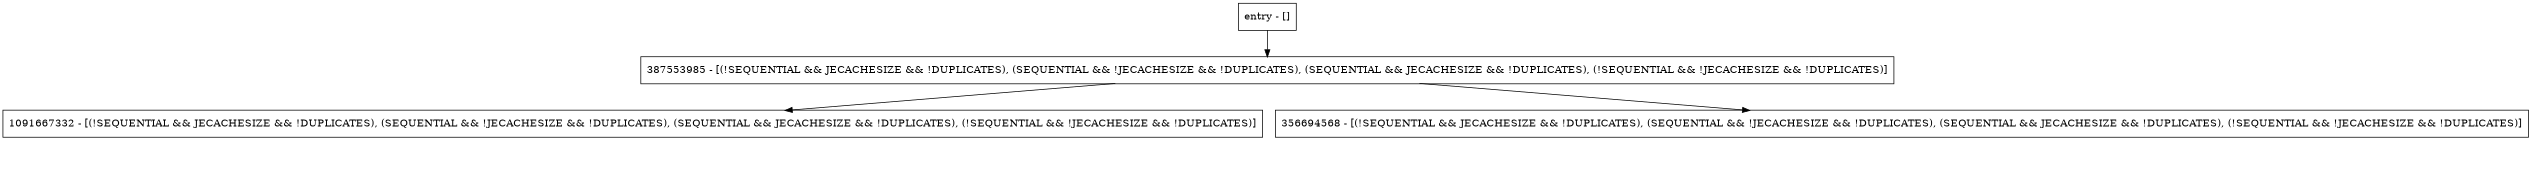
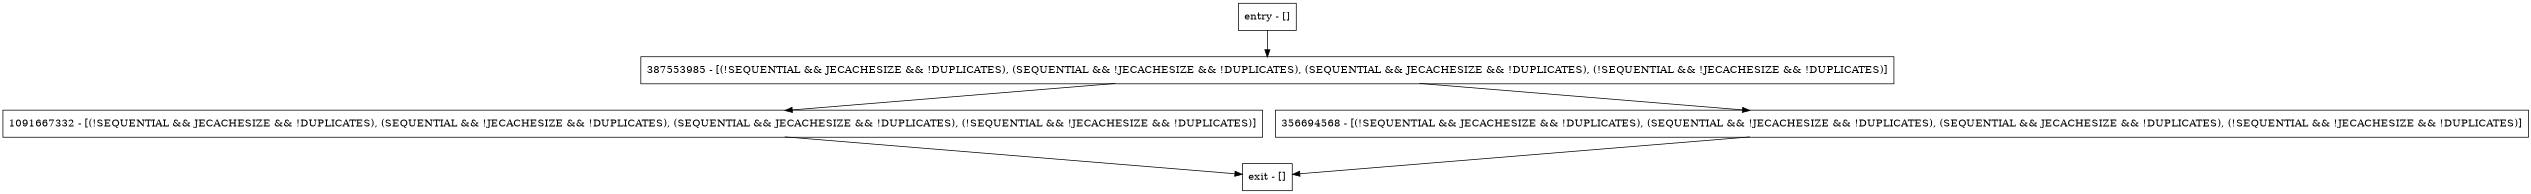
none -> (1267, 177)
